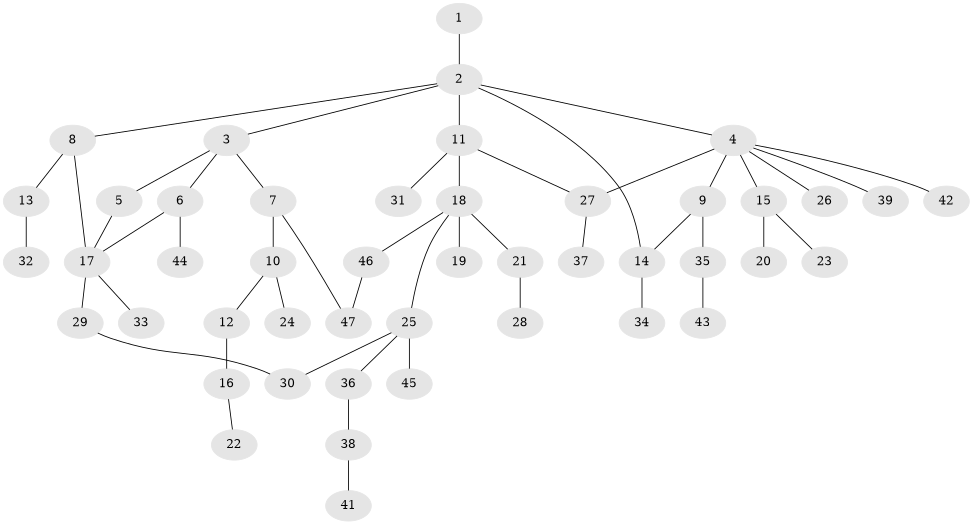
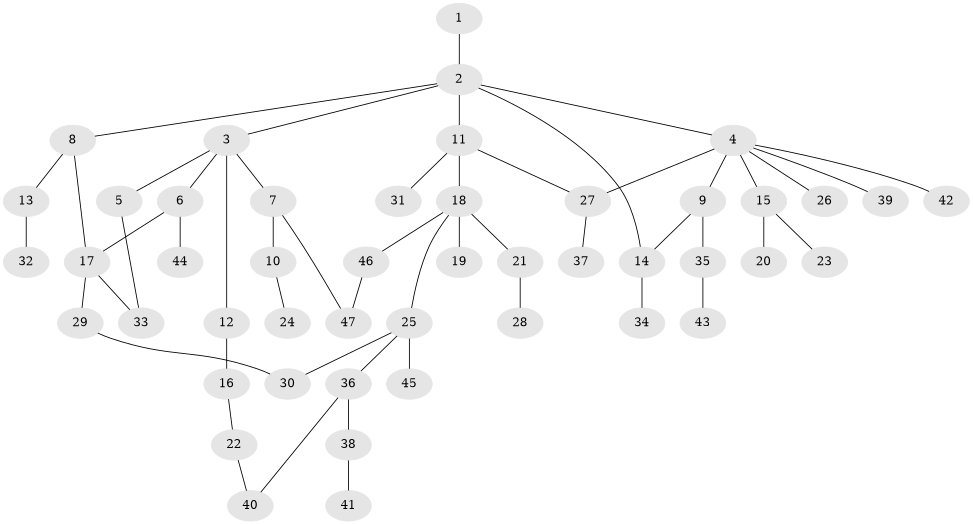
(103, 232) -> (130, 262)
(250, 293) -> (227, 232)
none -> (250, 506)
